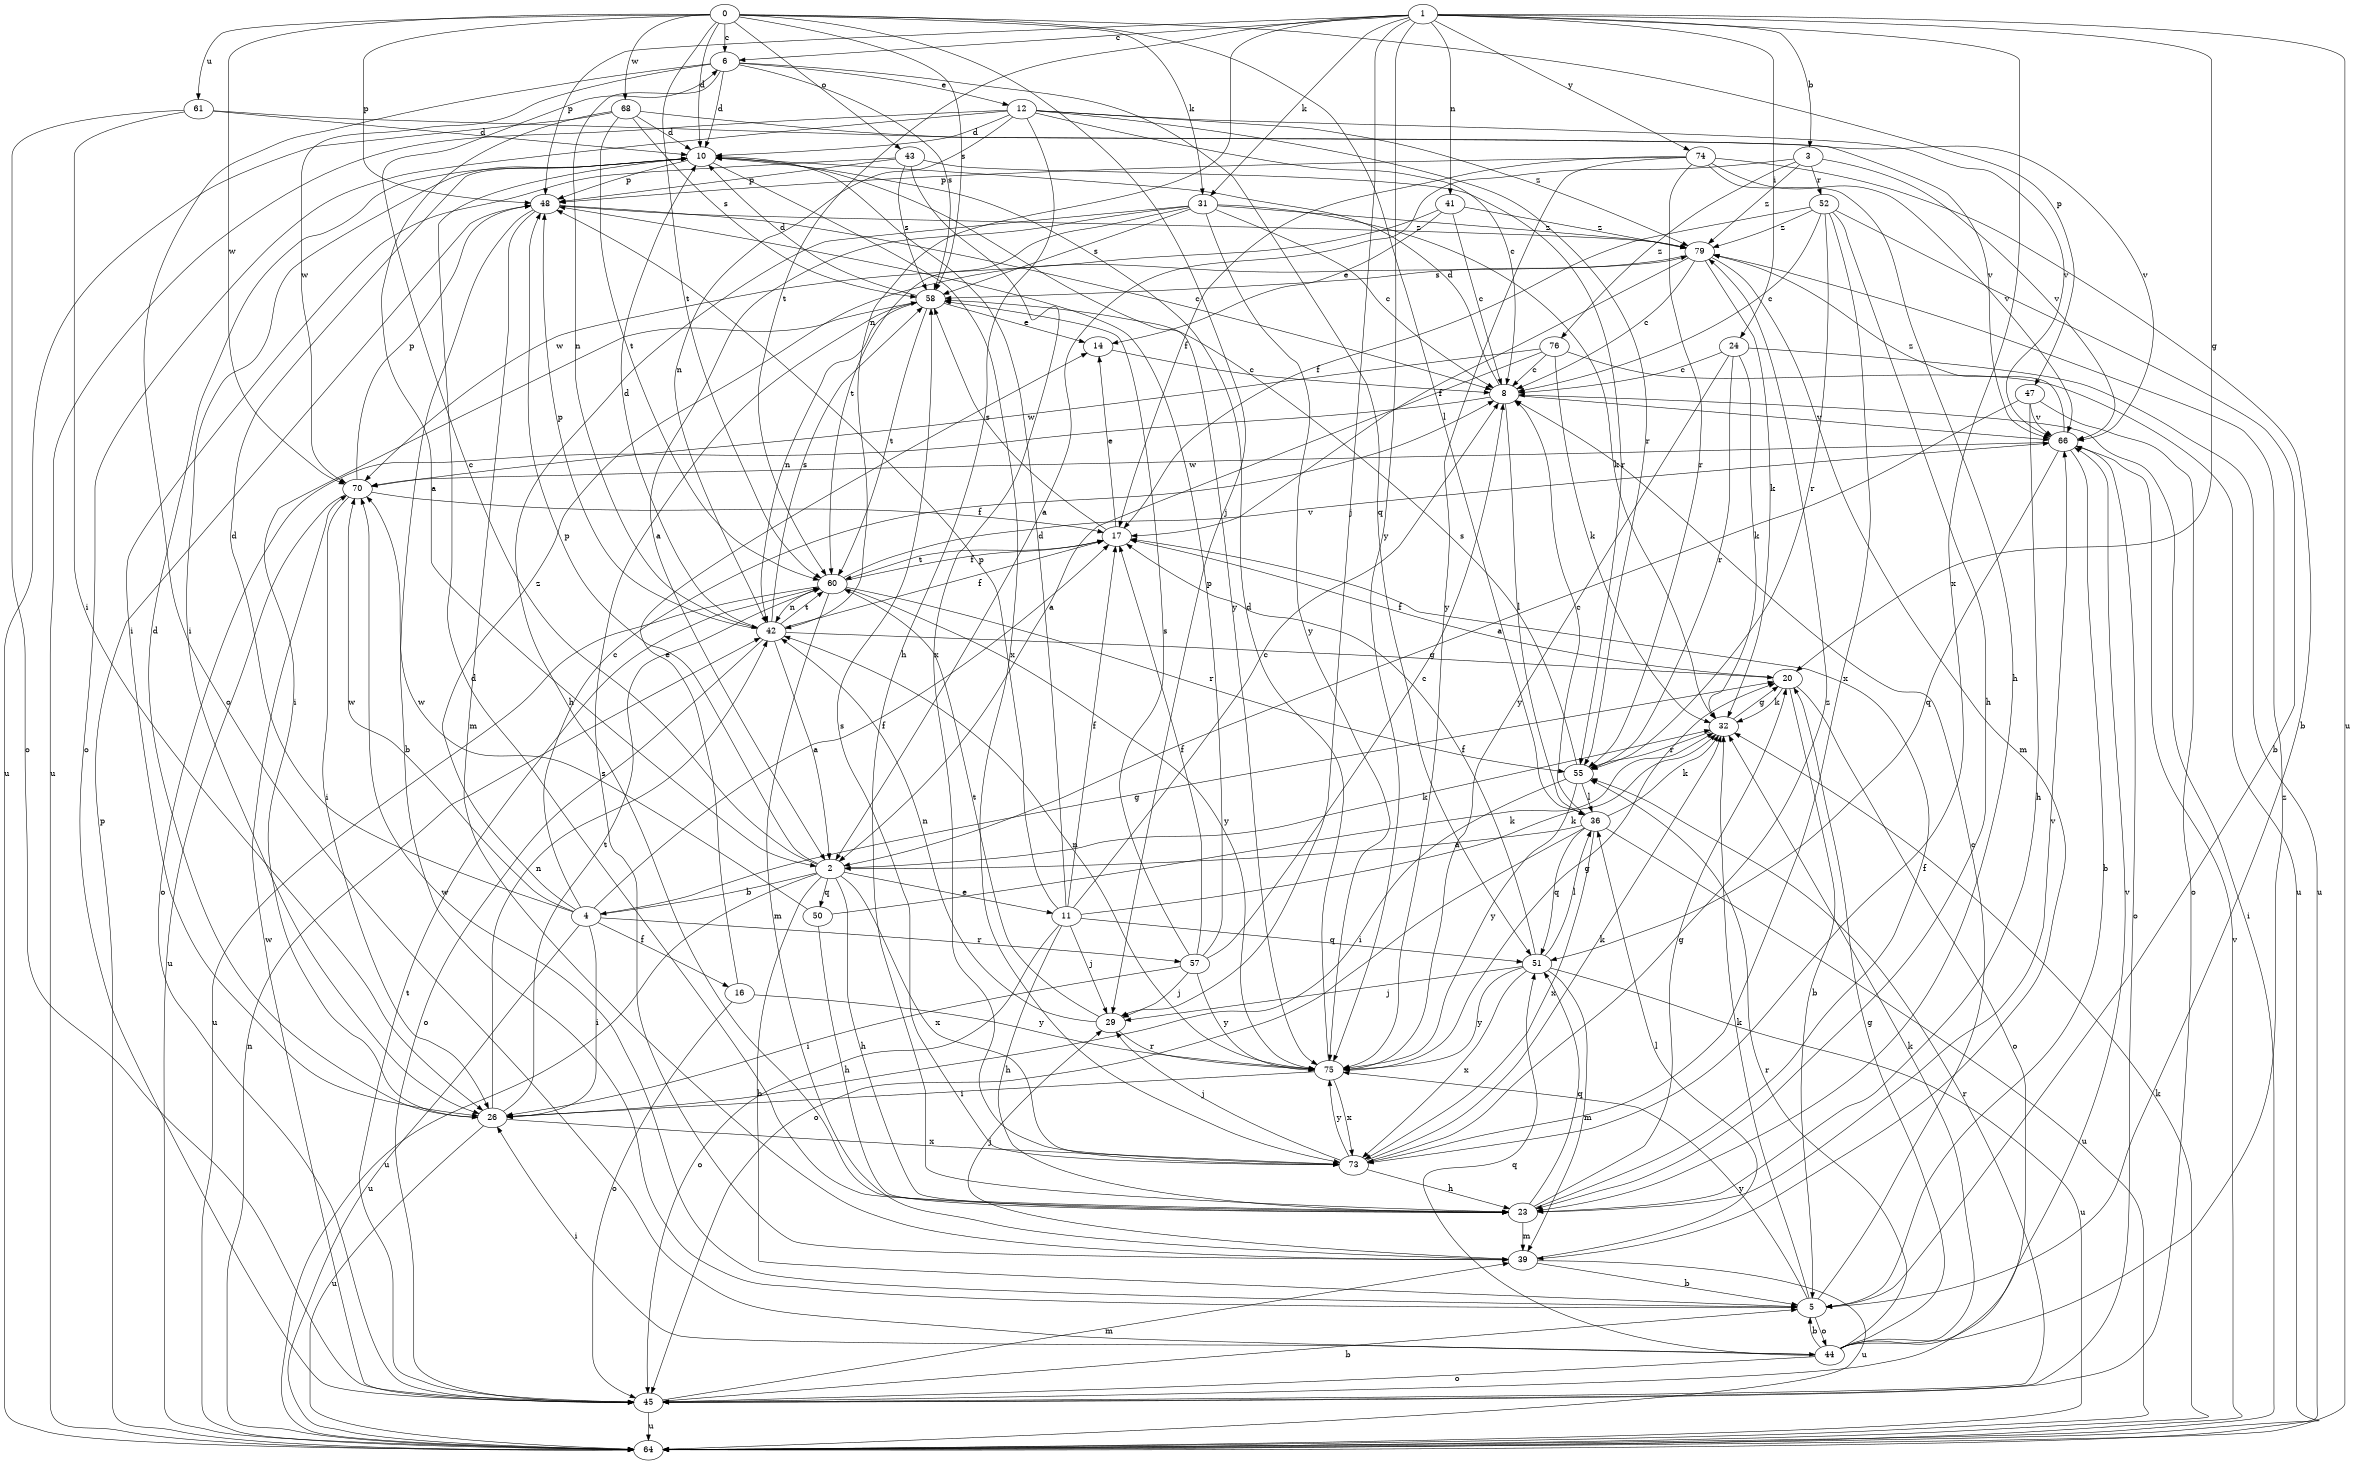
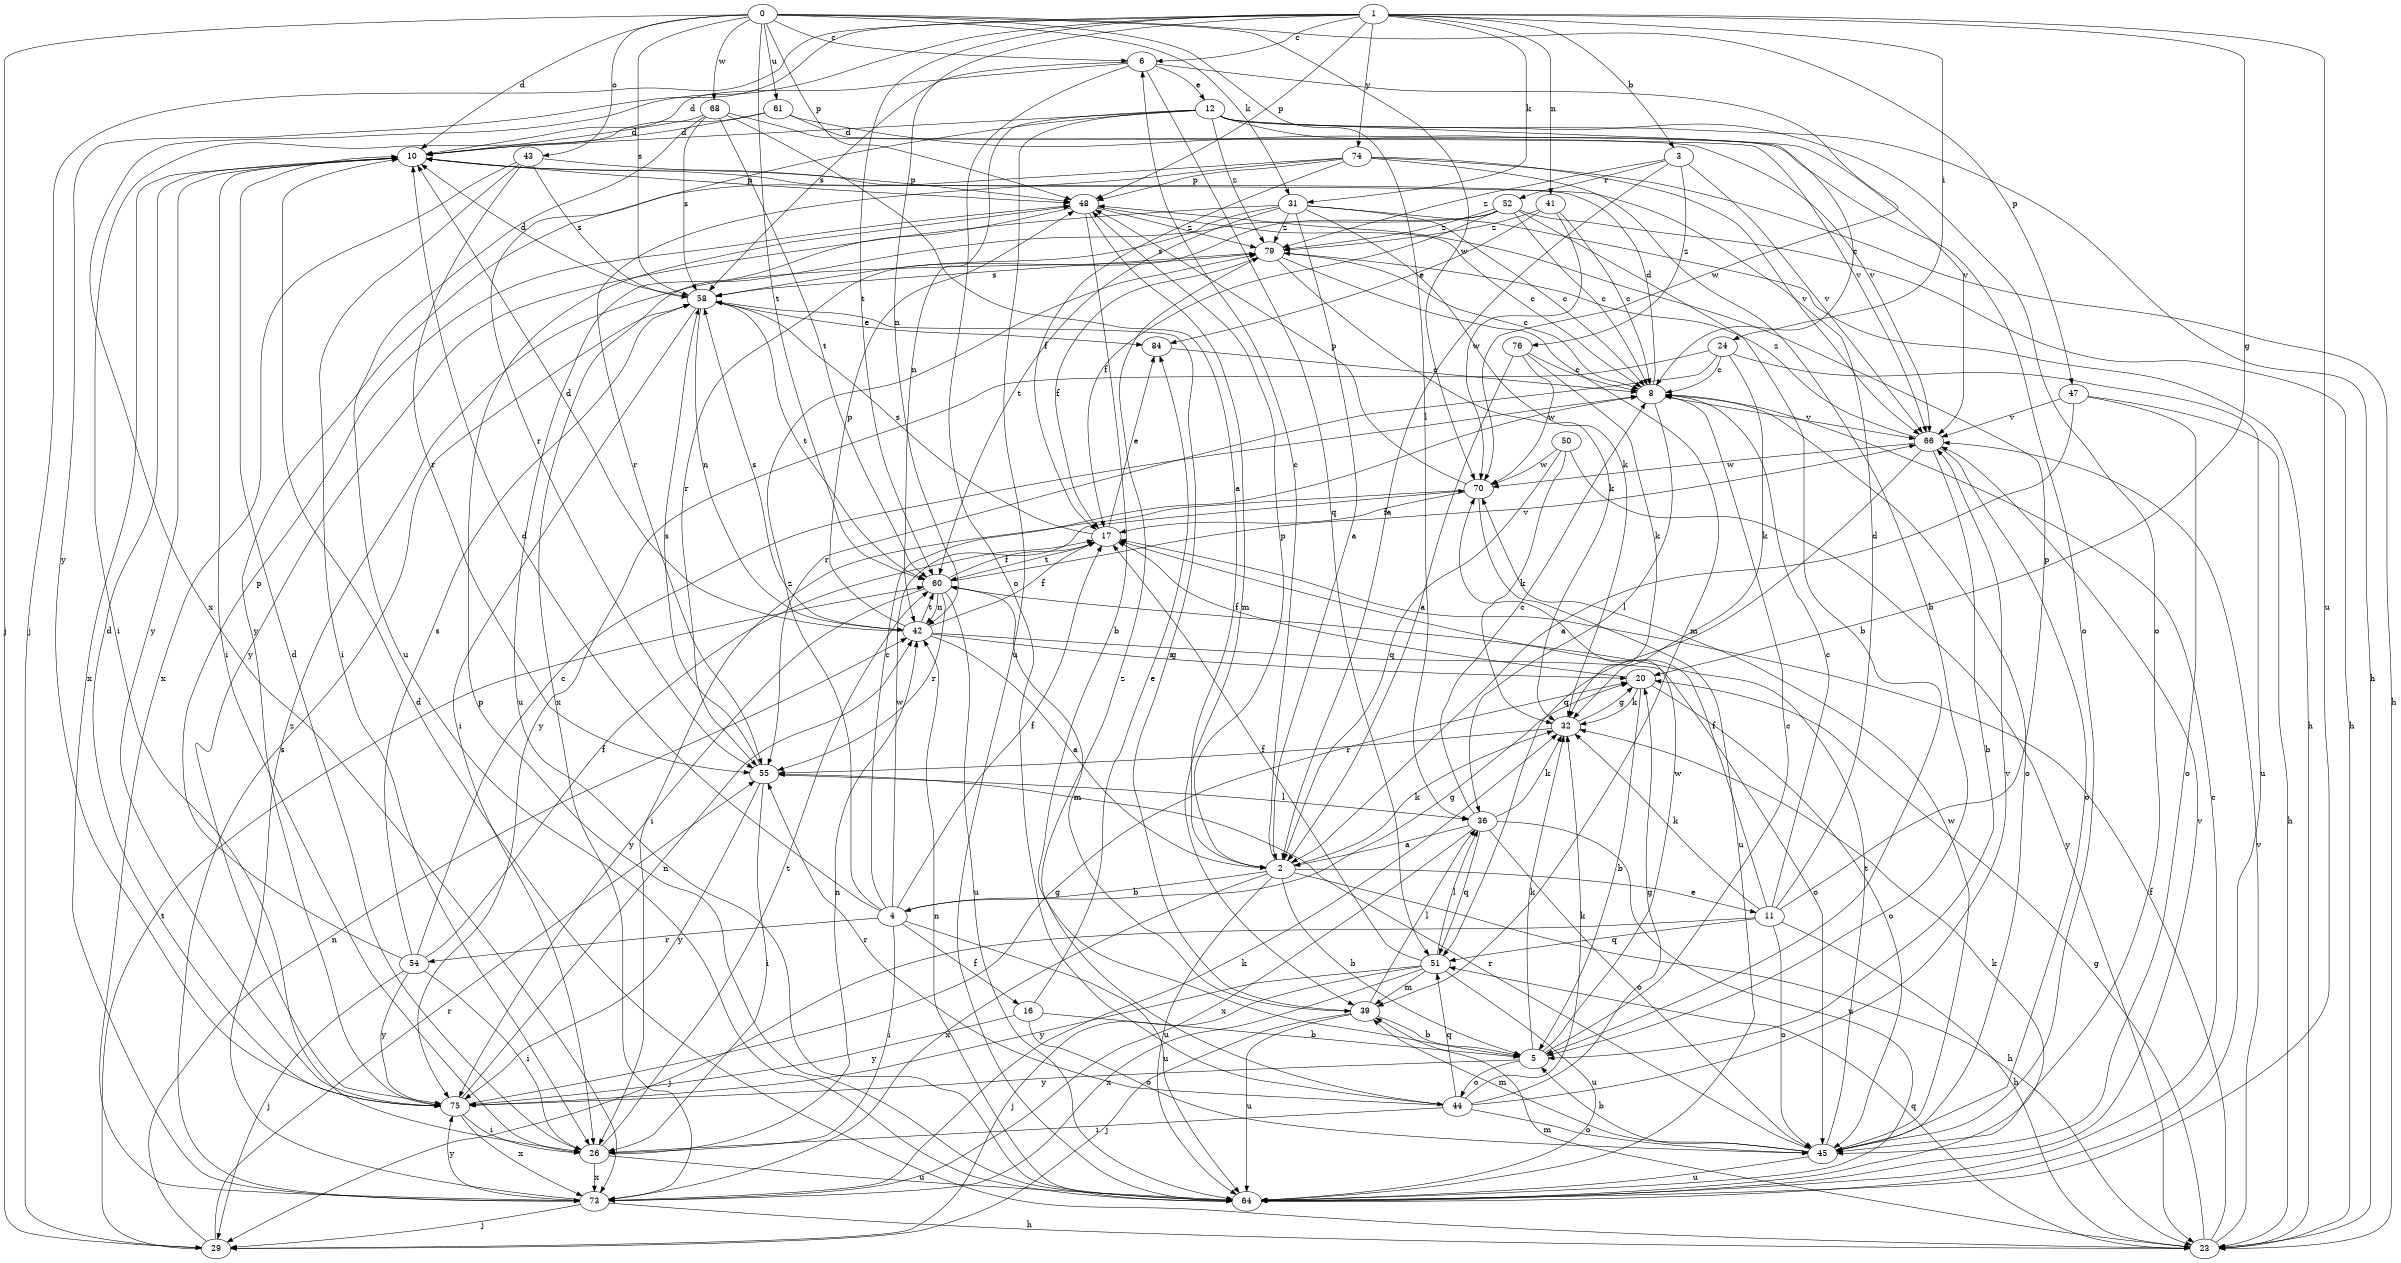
(575, 316) -> none
(1098, 347) -> (1157, 347)
(825, 890) -> (1400, 622)
(2249, 916) -> (2213, 798)
(1195, 964) -> (414, 964)
(1211, 1062) -> (444, 1005)
(847, 1070) -> (2068, 845)
(1813, 1337) -> (1266, 1034)
(2296, 1350) -> (526, 735)
